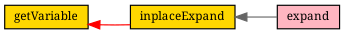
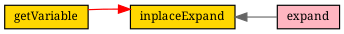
(115, 25) -> (103, 9)
